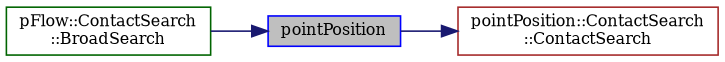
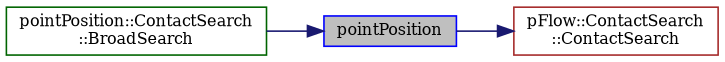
(109, 31) -> (136, 31)
(588, 31) -> (616, 31)
